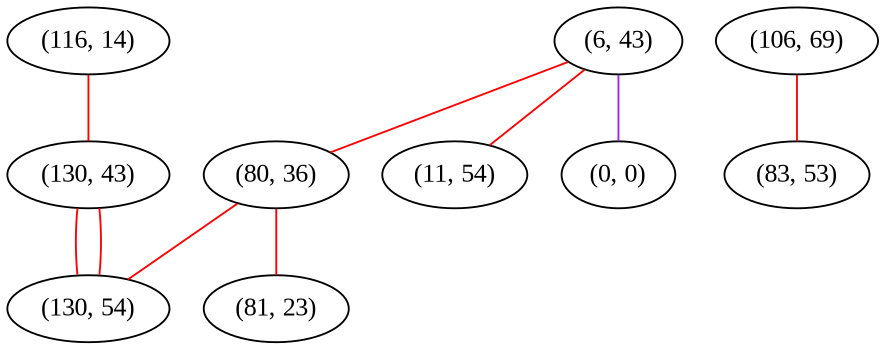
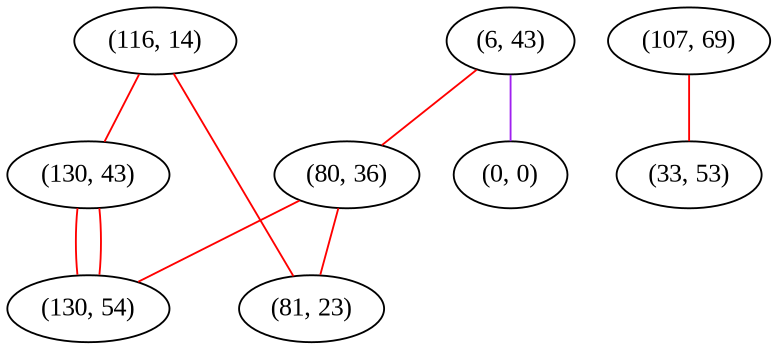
(797, 41) -> (689, 41)
none -> (234, 175)
(455, 175) -> none
(797, 175) -> (689, 175)
